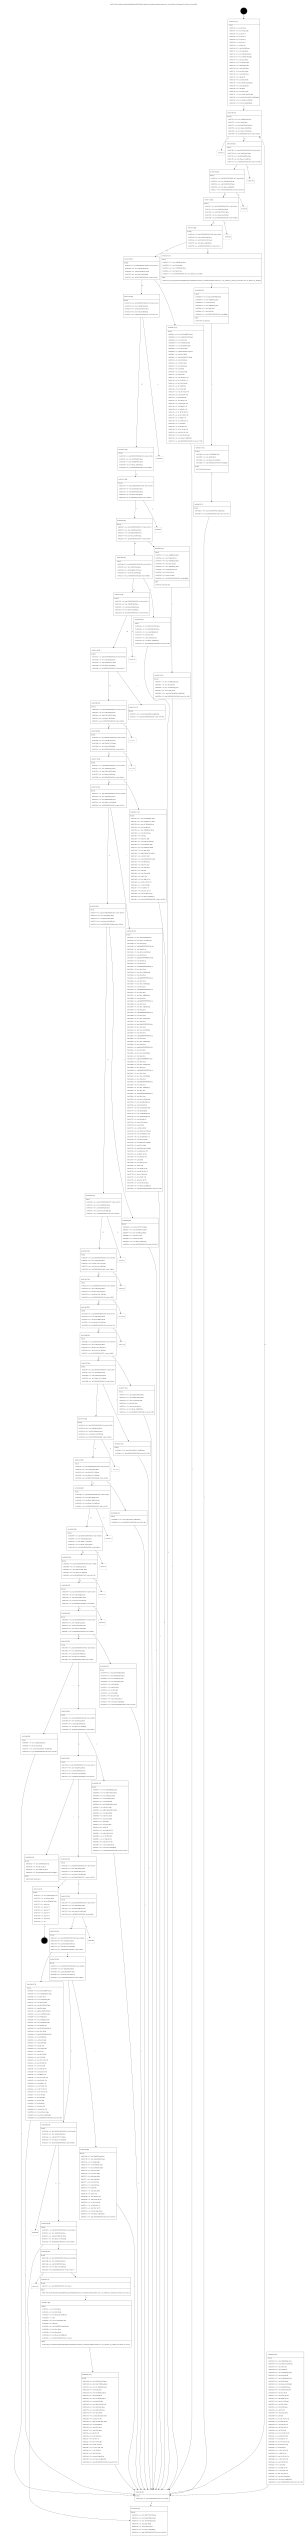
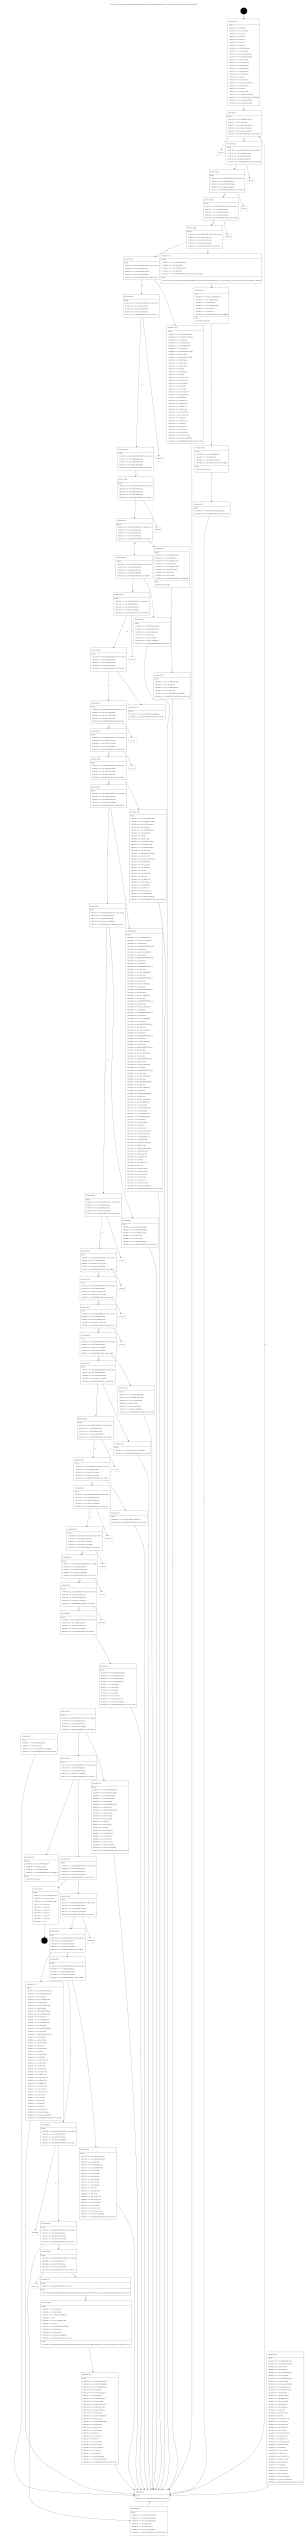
(78, 1651) -> none
(151, 2503) -> (149, 2504)
